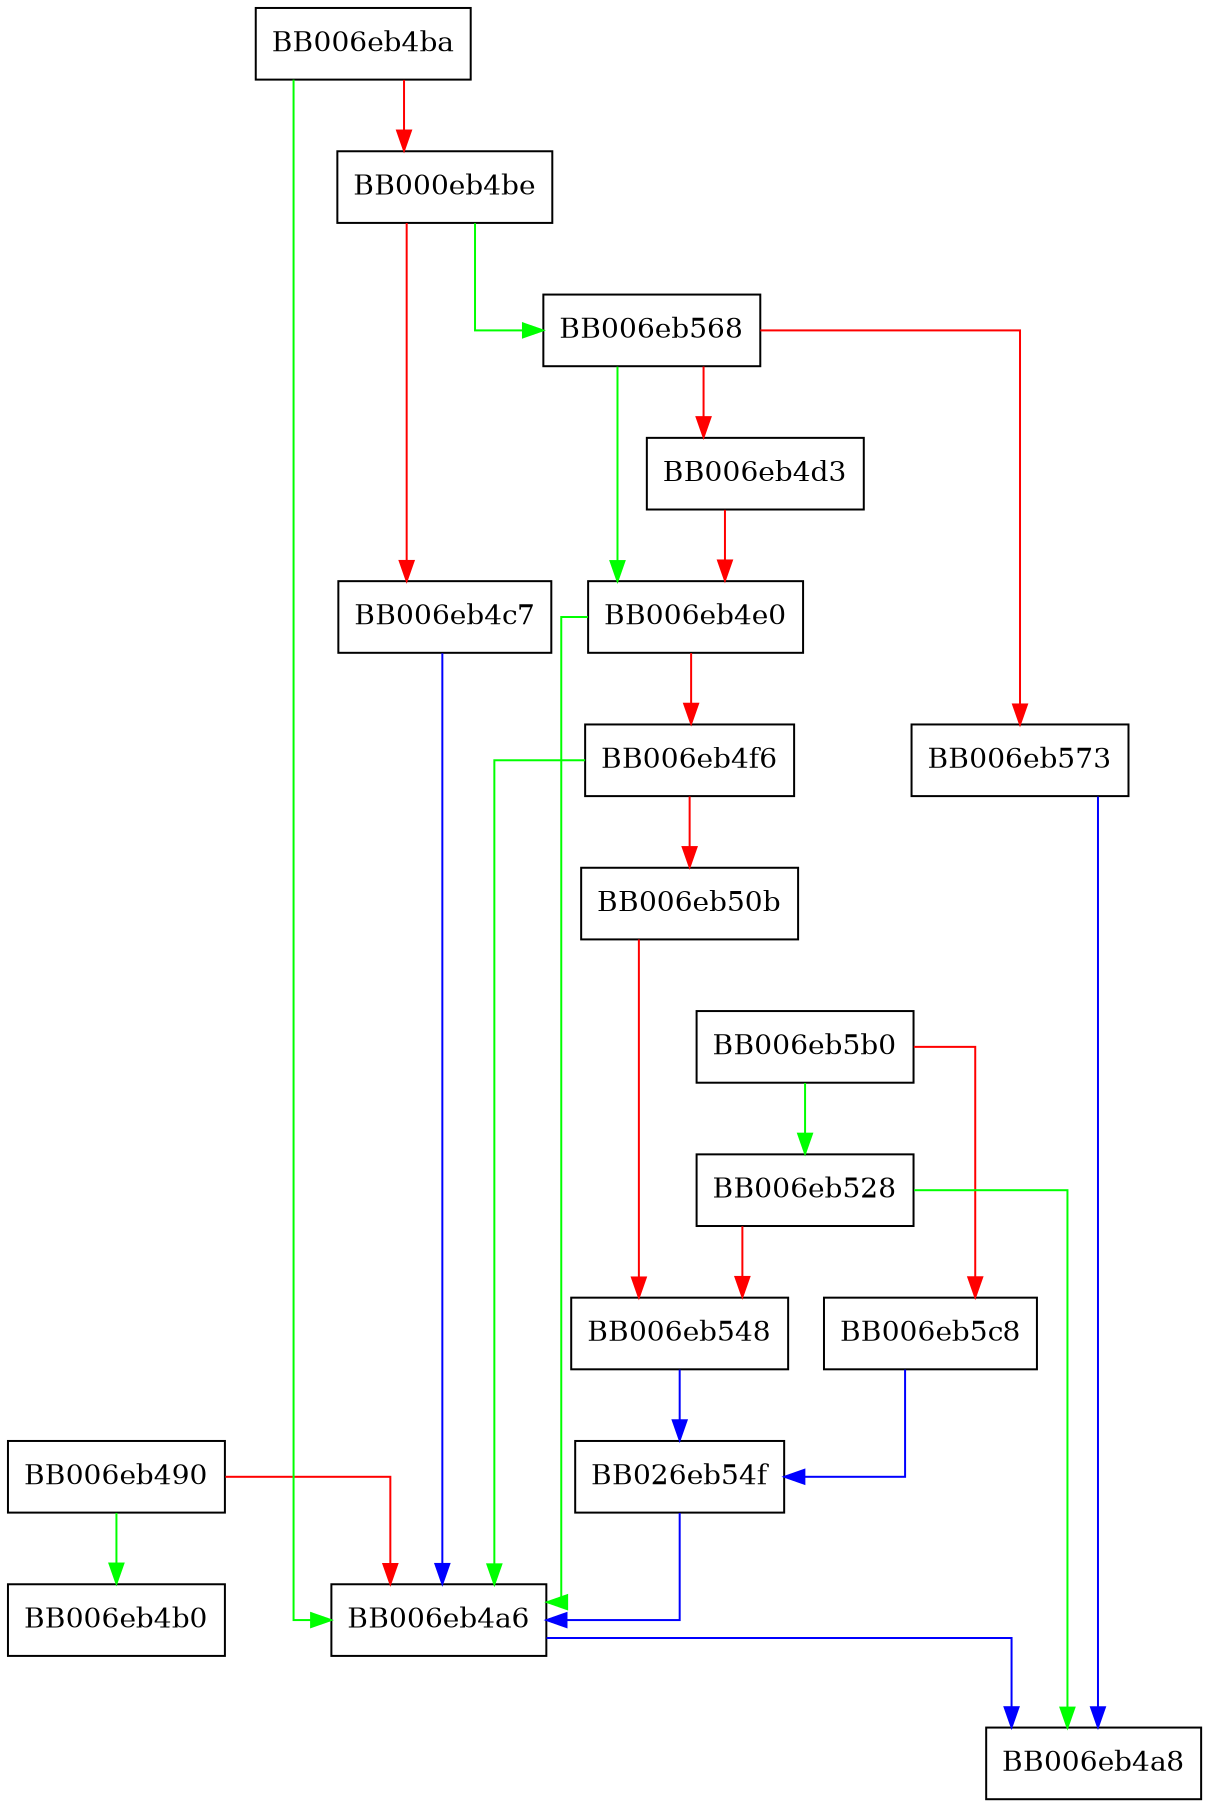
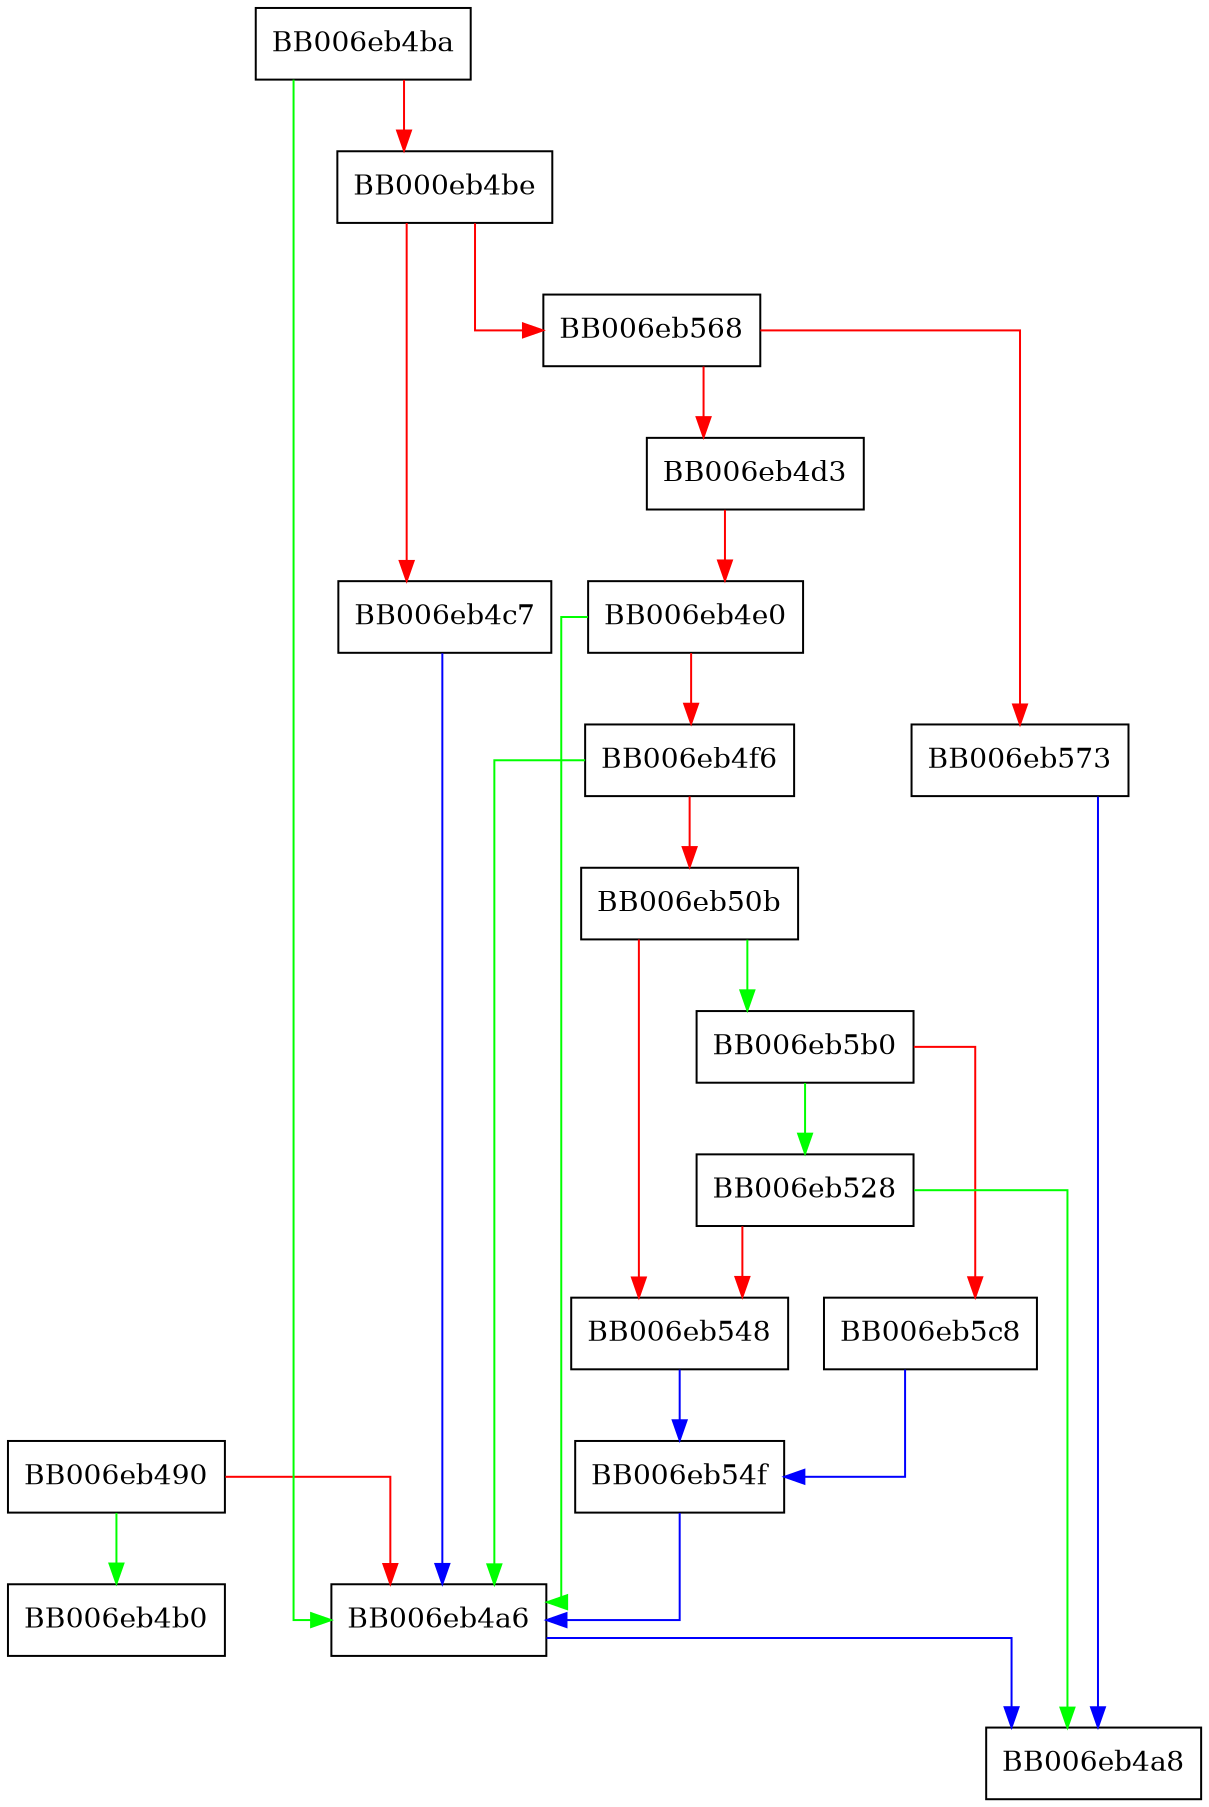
(475, 301) -> (475, 301)
(617, 464) -> none
none -> (747, 965)
(680, 1477) -> (680, 1477)
